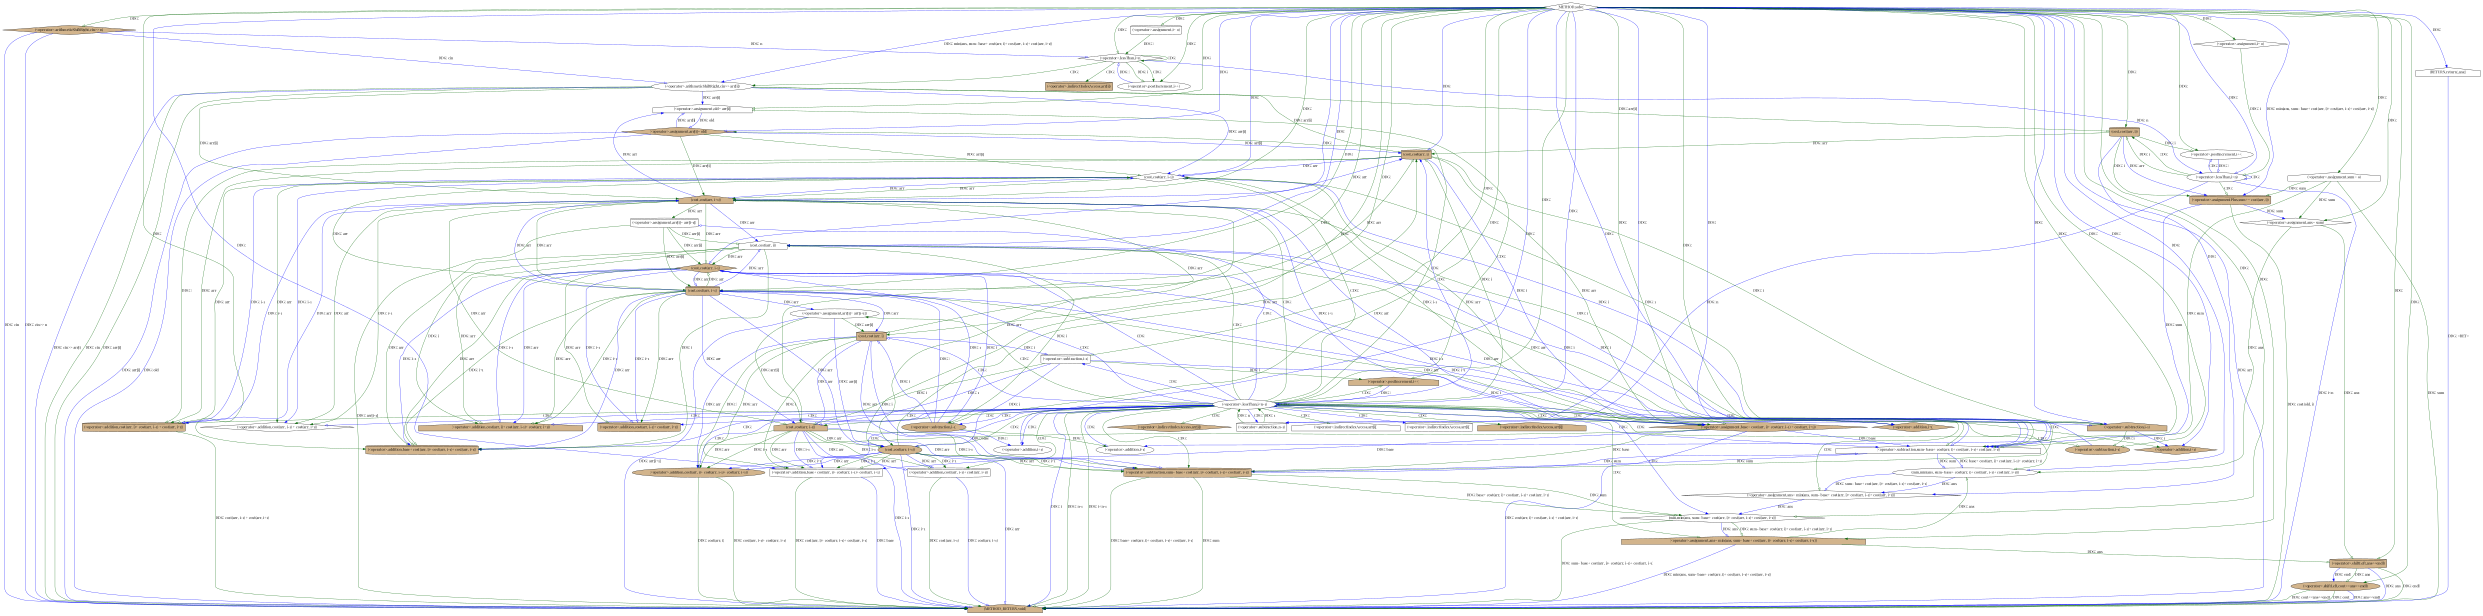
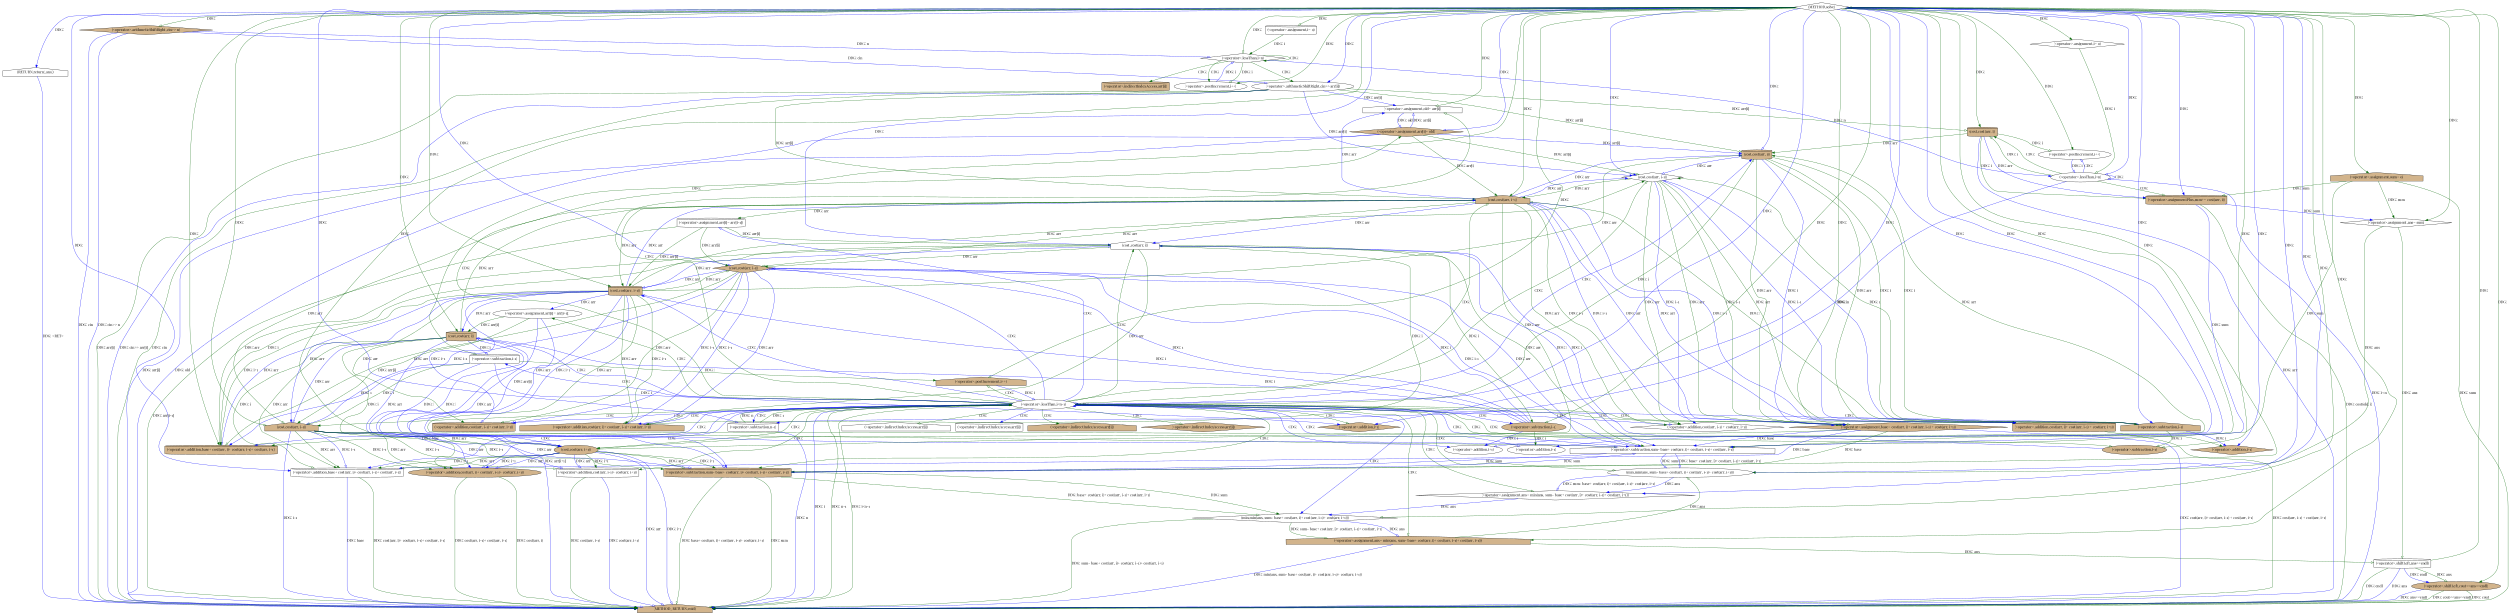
(2401, 27) -> (2454, 10)
(998, 44) -> (1350, 44)
(2320, 109) -> (2185, 109)
(2334, 177) -> (2377, 177)
none -> (795, 545)
(2358, 563) -> (2402, 563)
